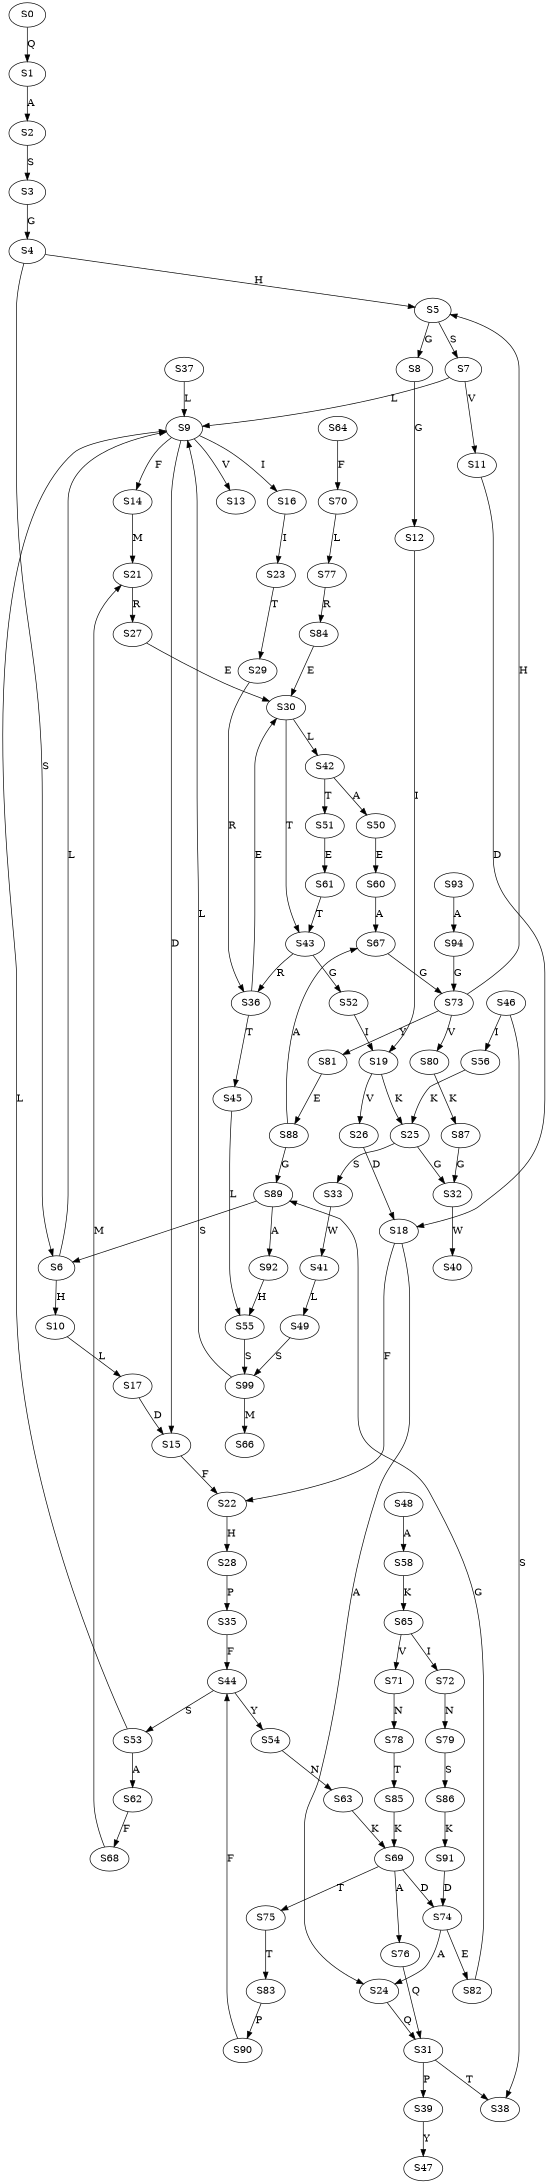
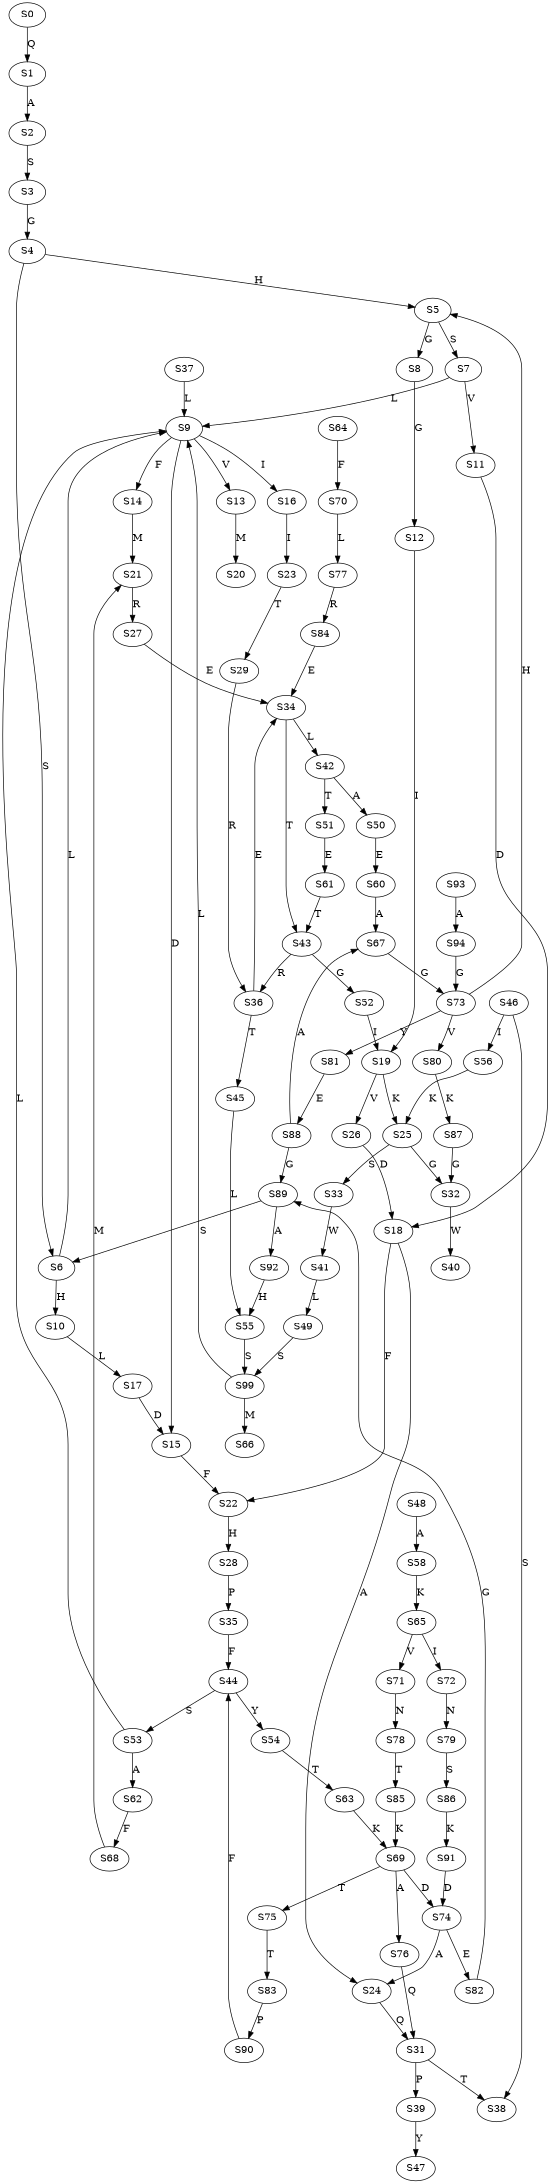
none -> (236, 575)
(286, 708) -> (286, 708)
(315, 1770) -> (315, 1770)
